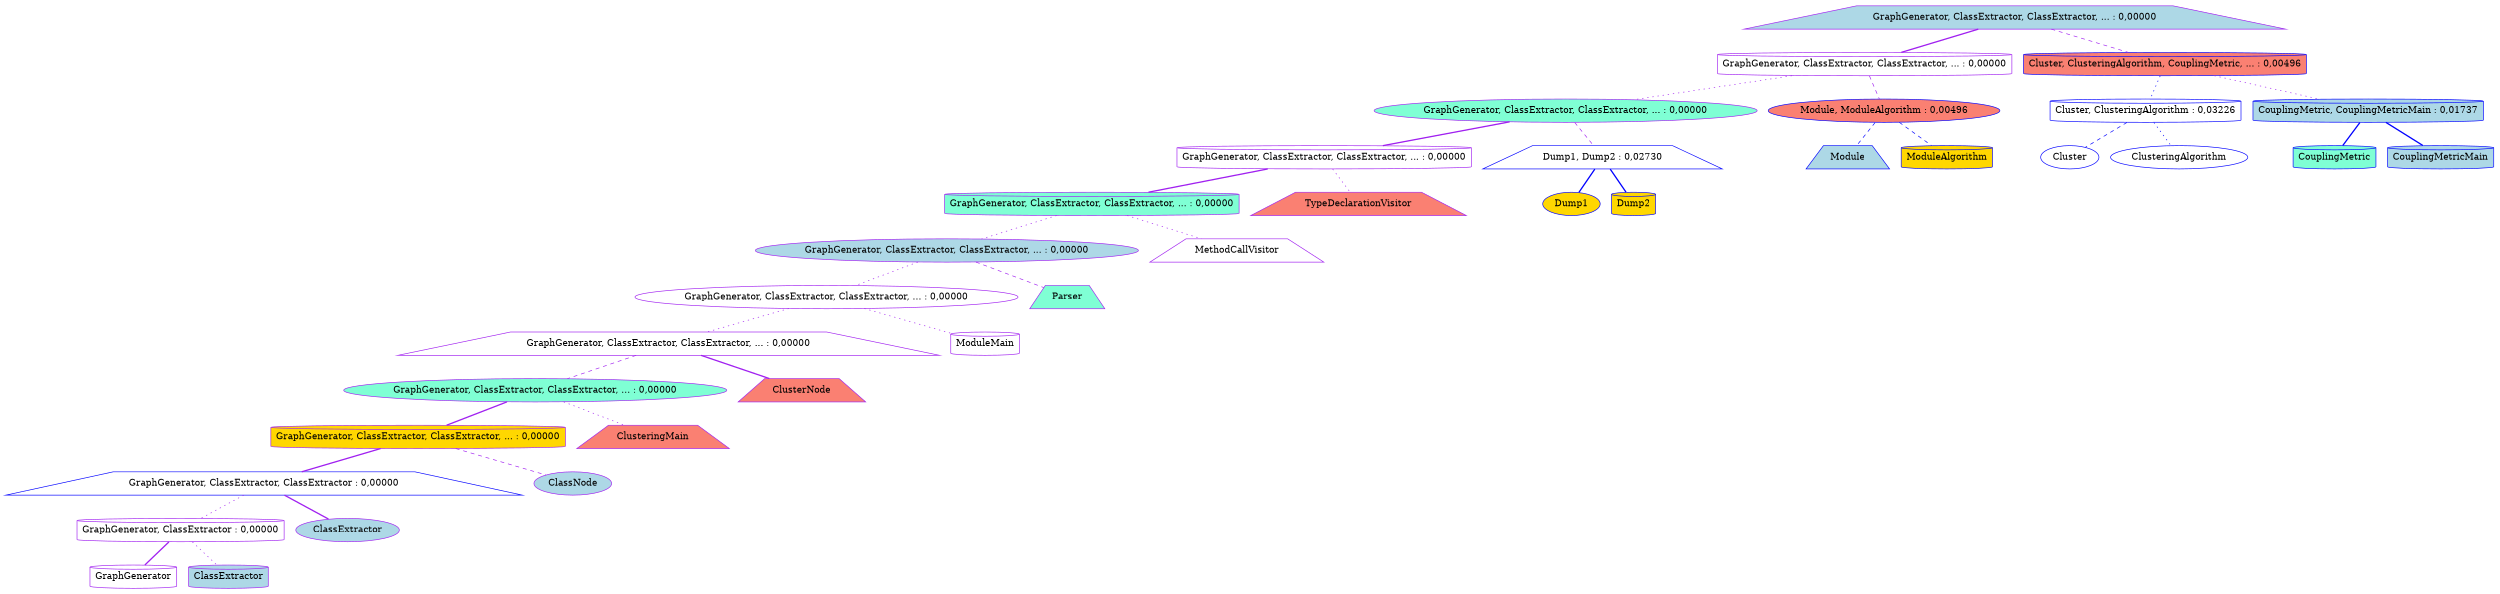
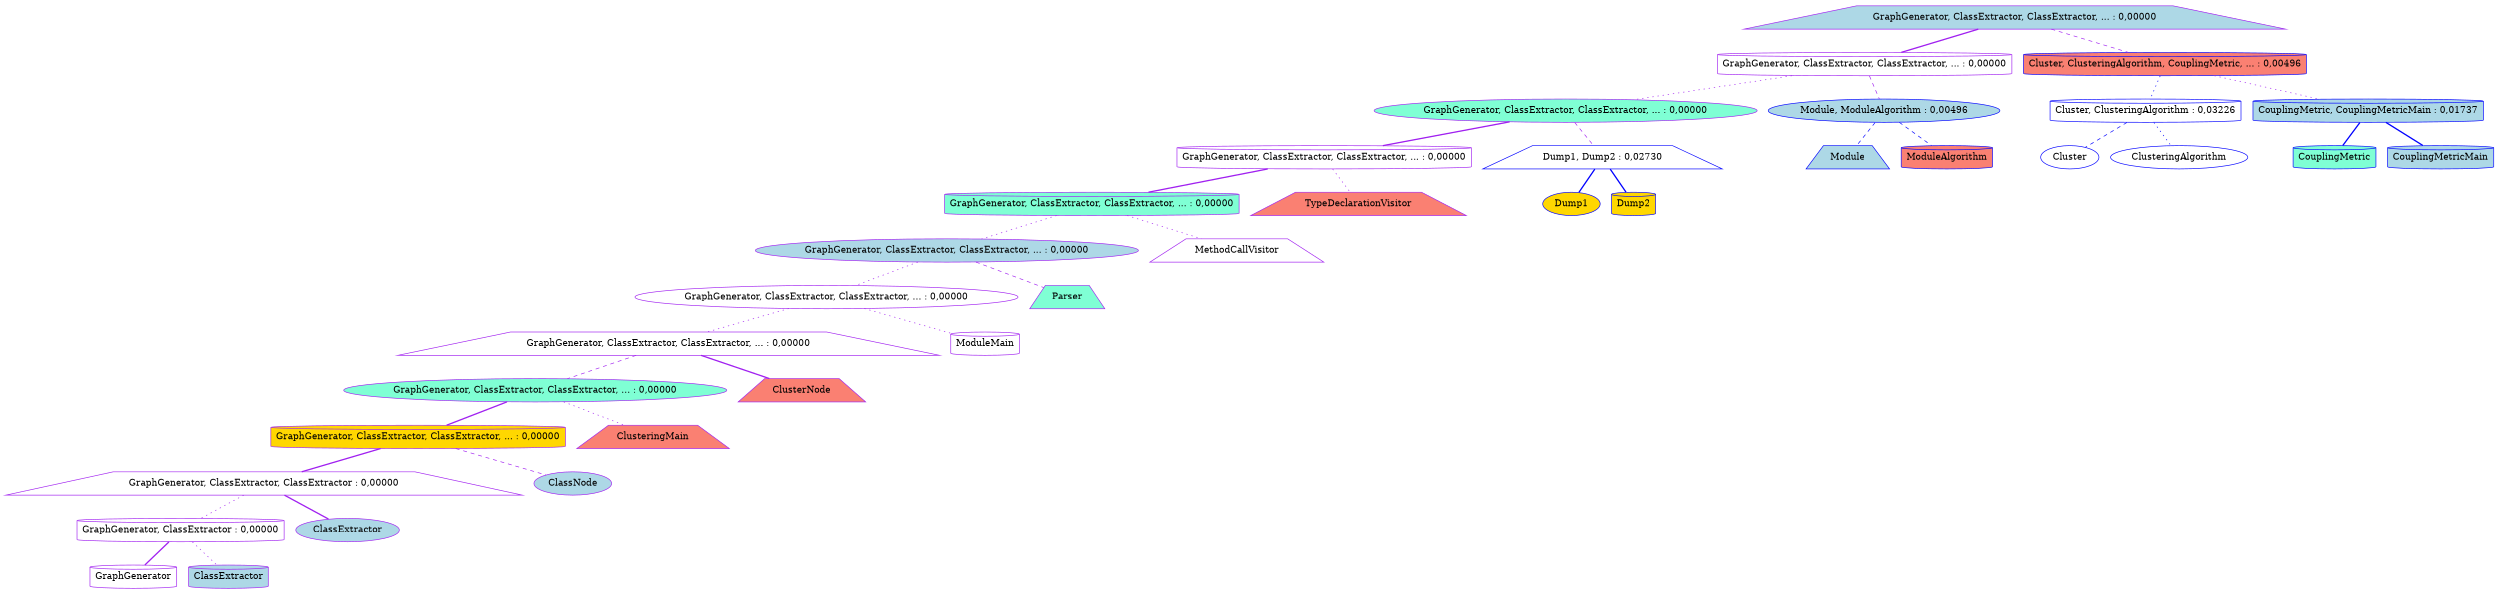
(1884, 111) -> (1884, 111)
(1947, 157) -> (1947, 157)
(264, 483) -> (264, 483)
